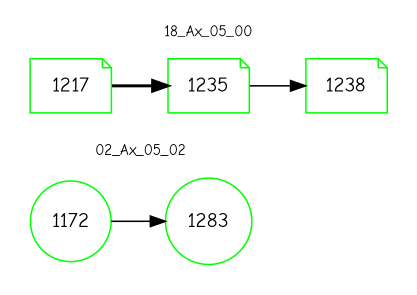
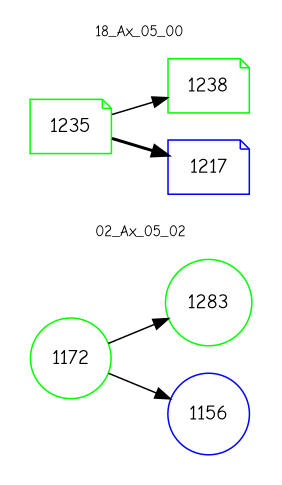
(71, 86) -> (209, 167)
(132, 86) -> (133, 145)
none -> (209, 414)
